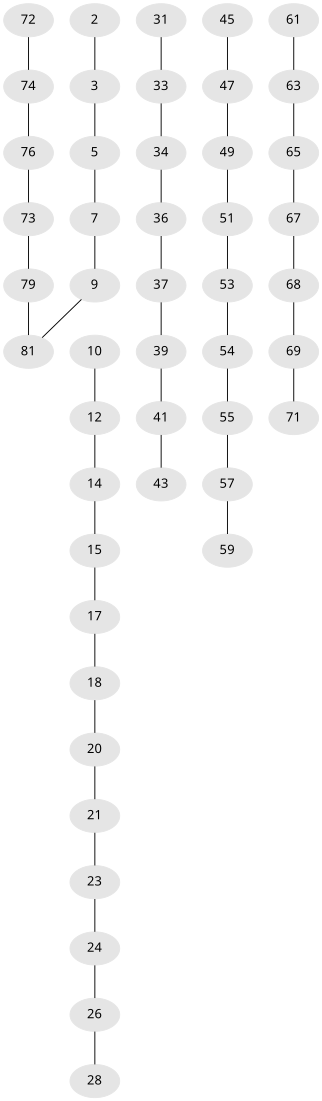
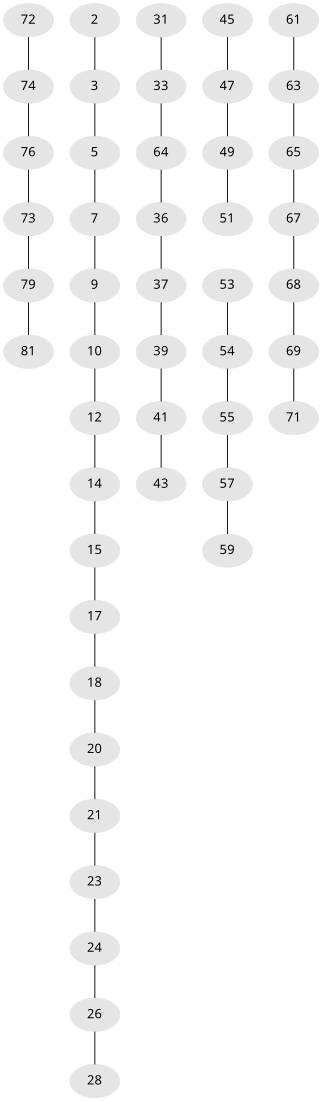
(161, 153) -> (161, 153)
(227, 252) -> none
(62, 319) -> (95, 319)
